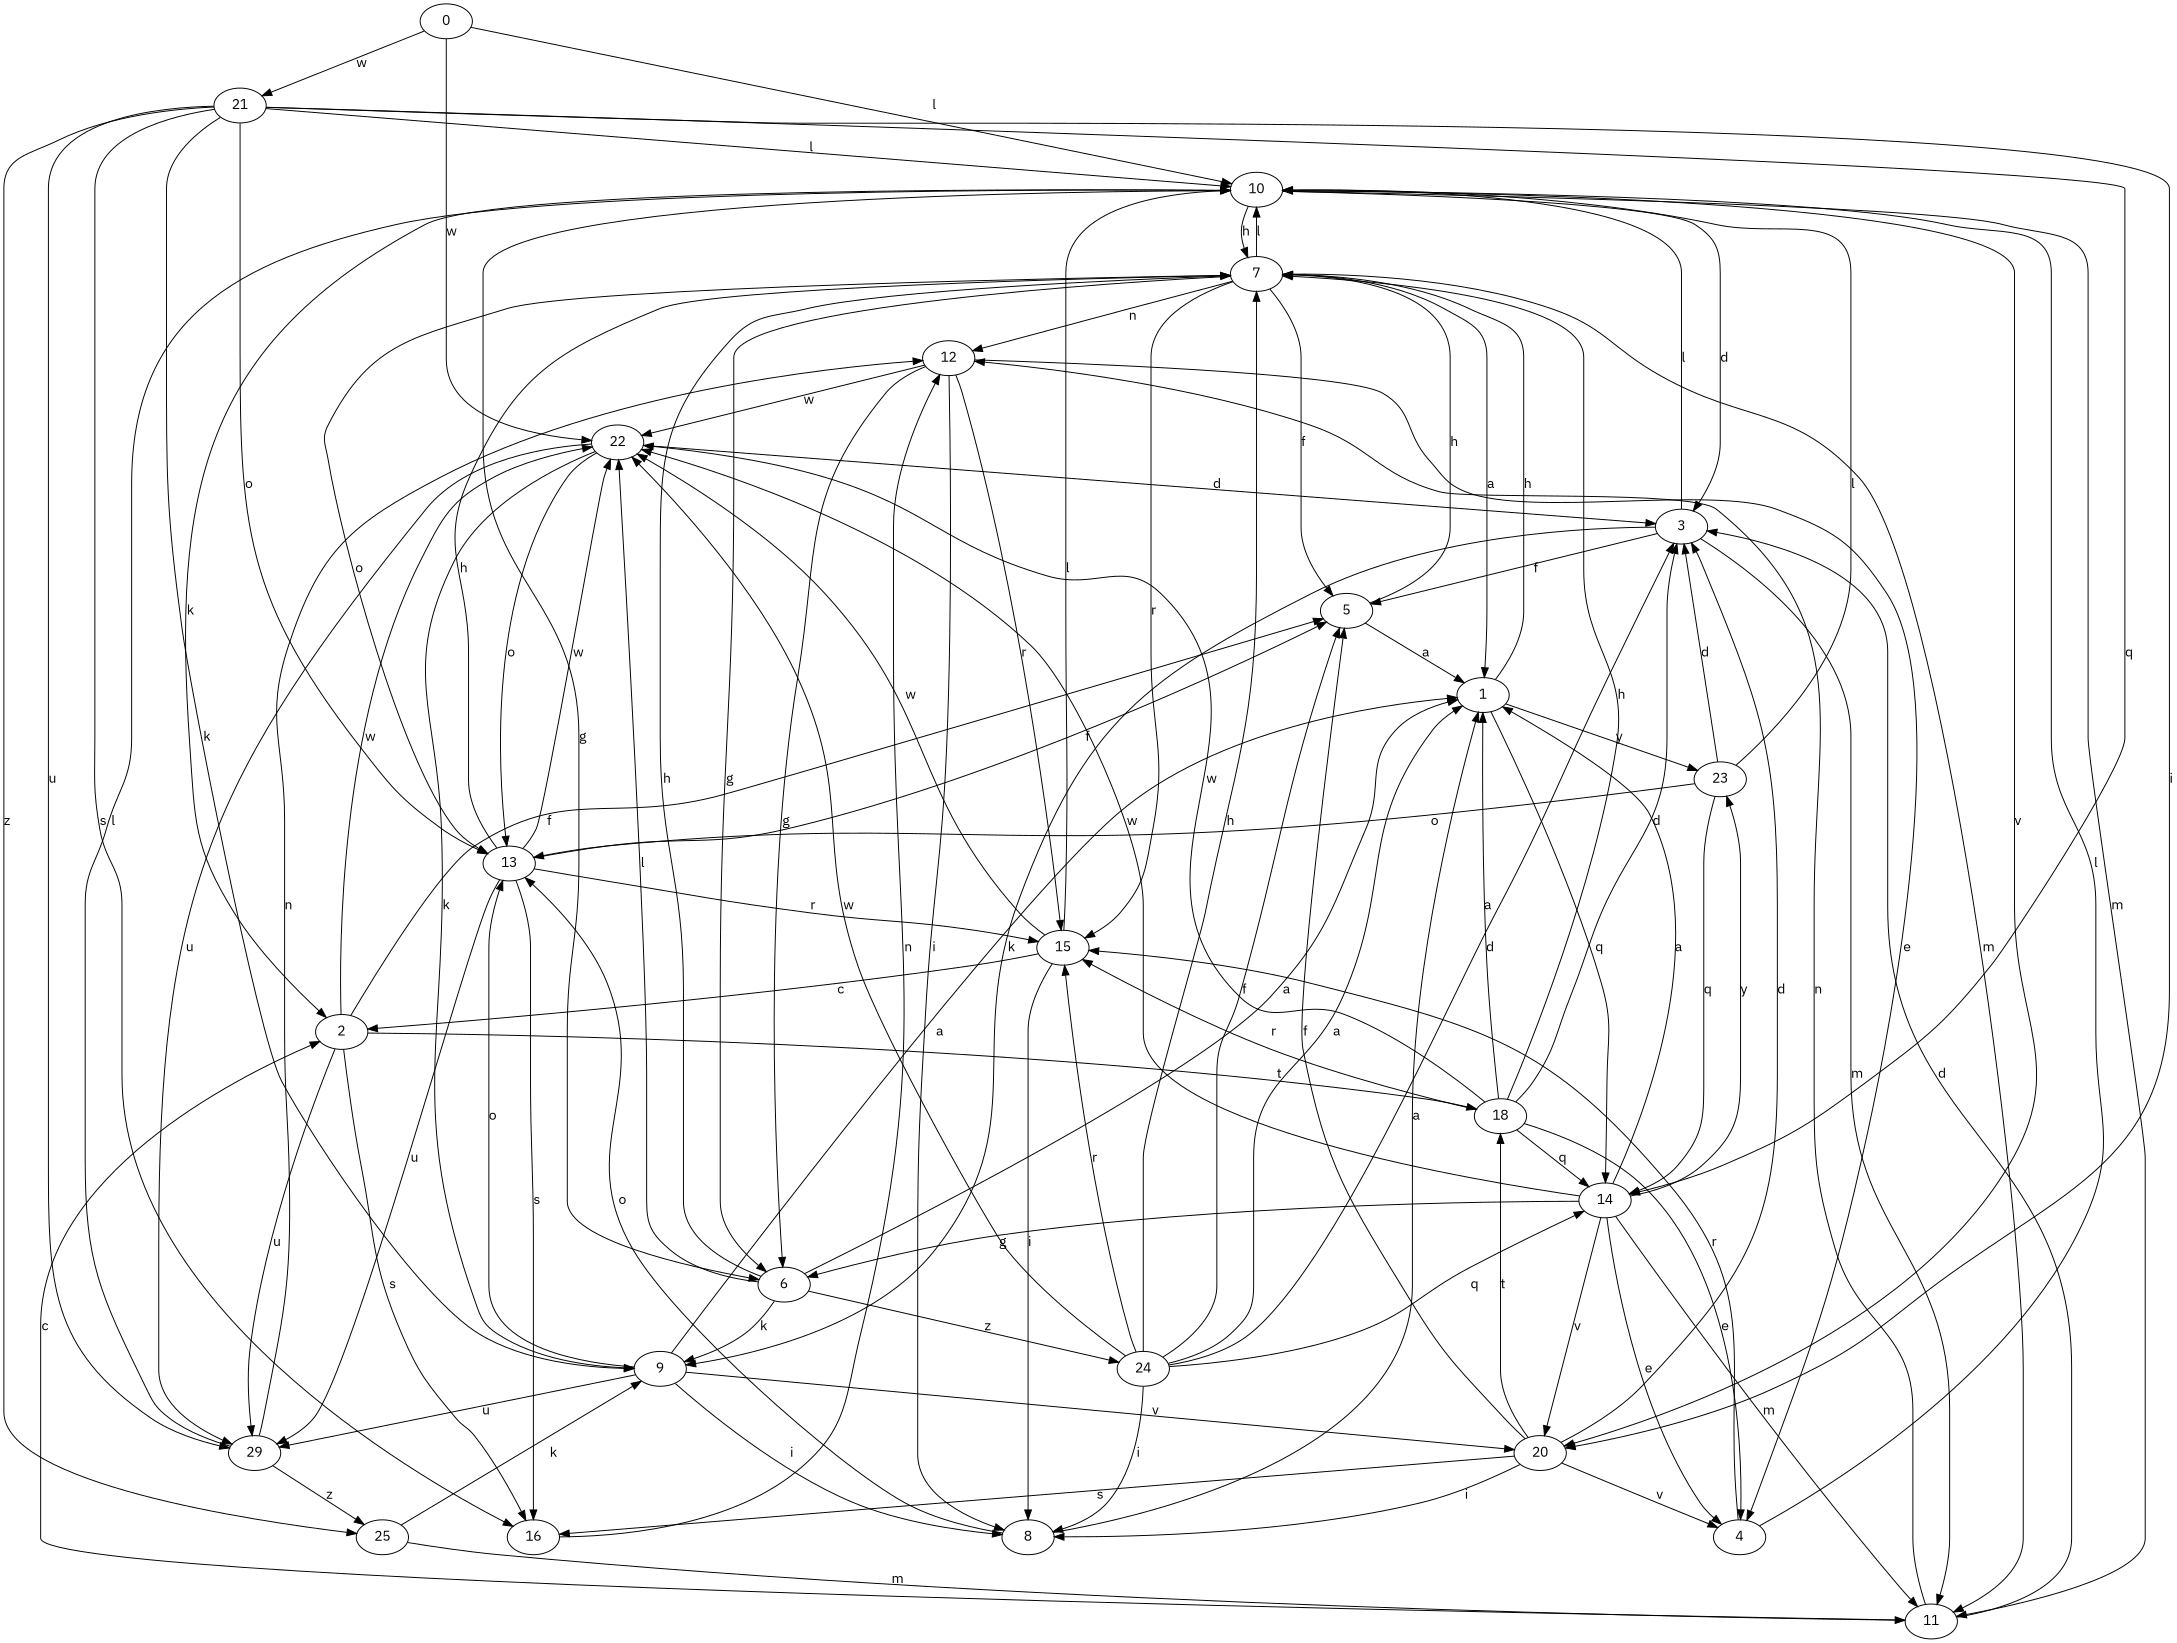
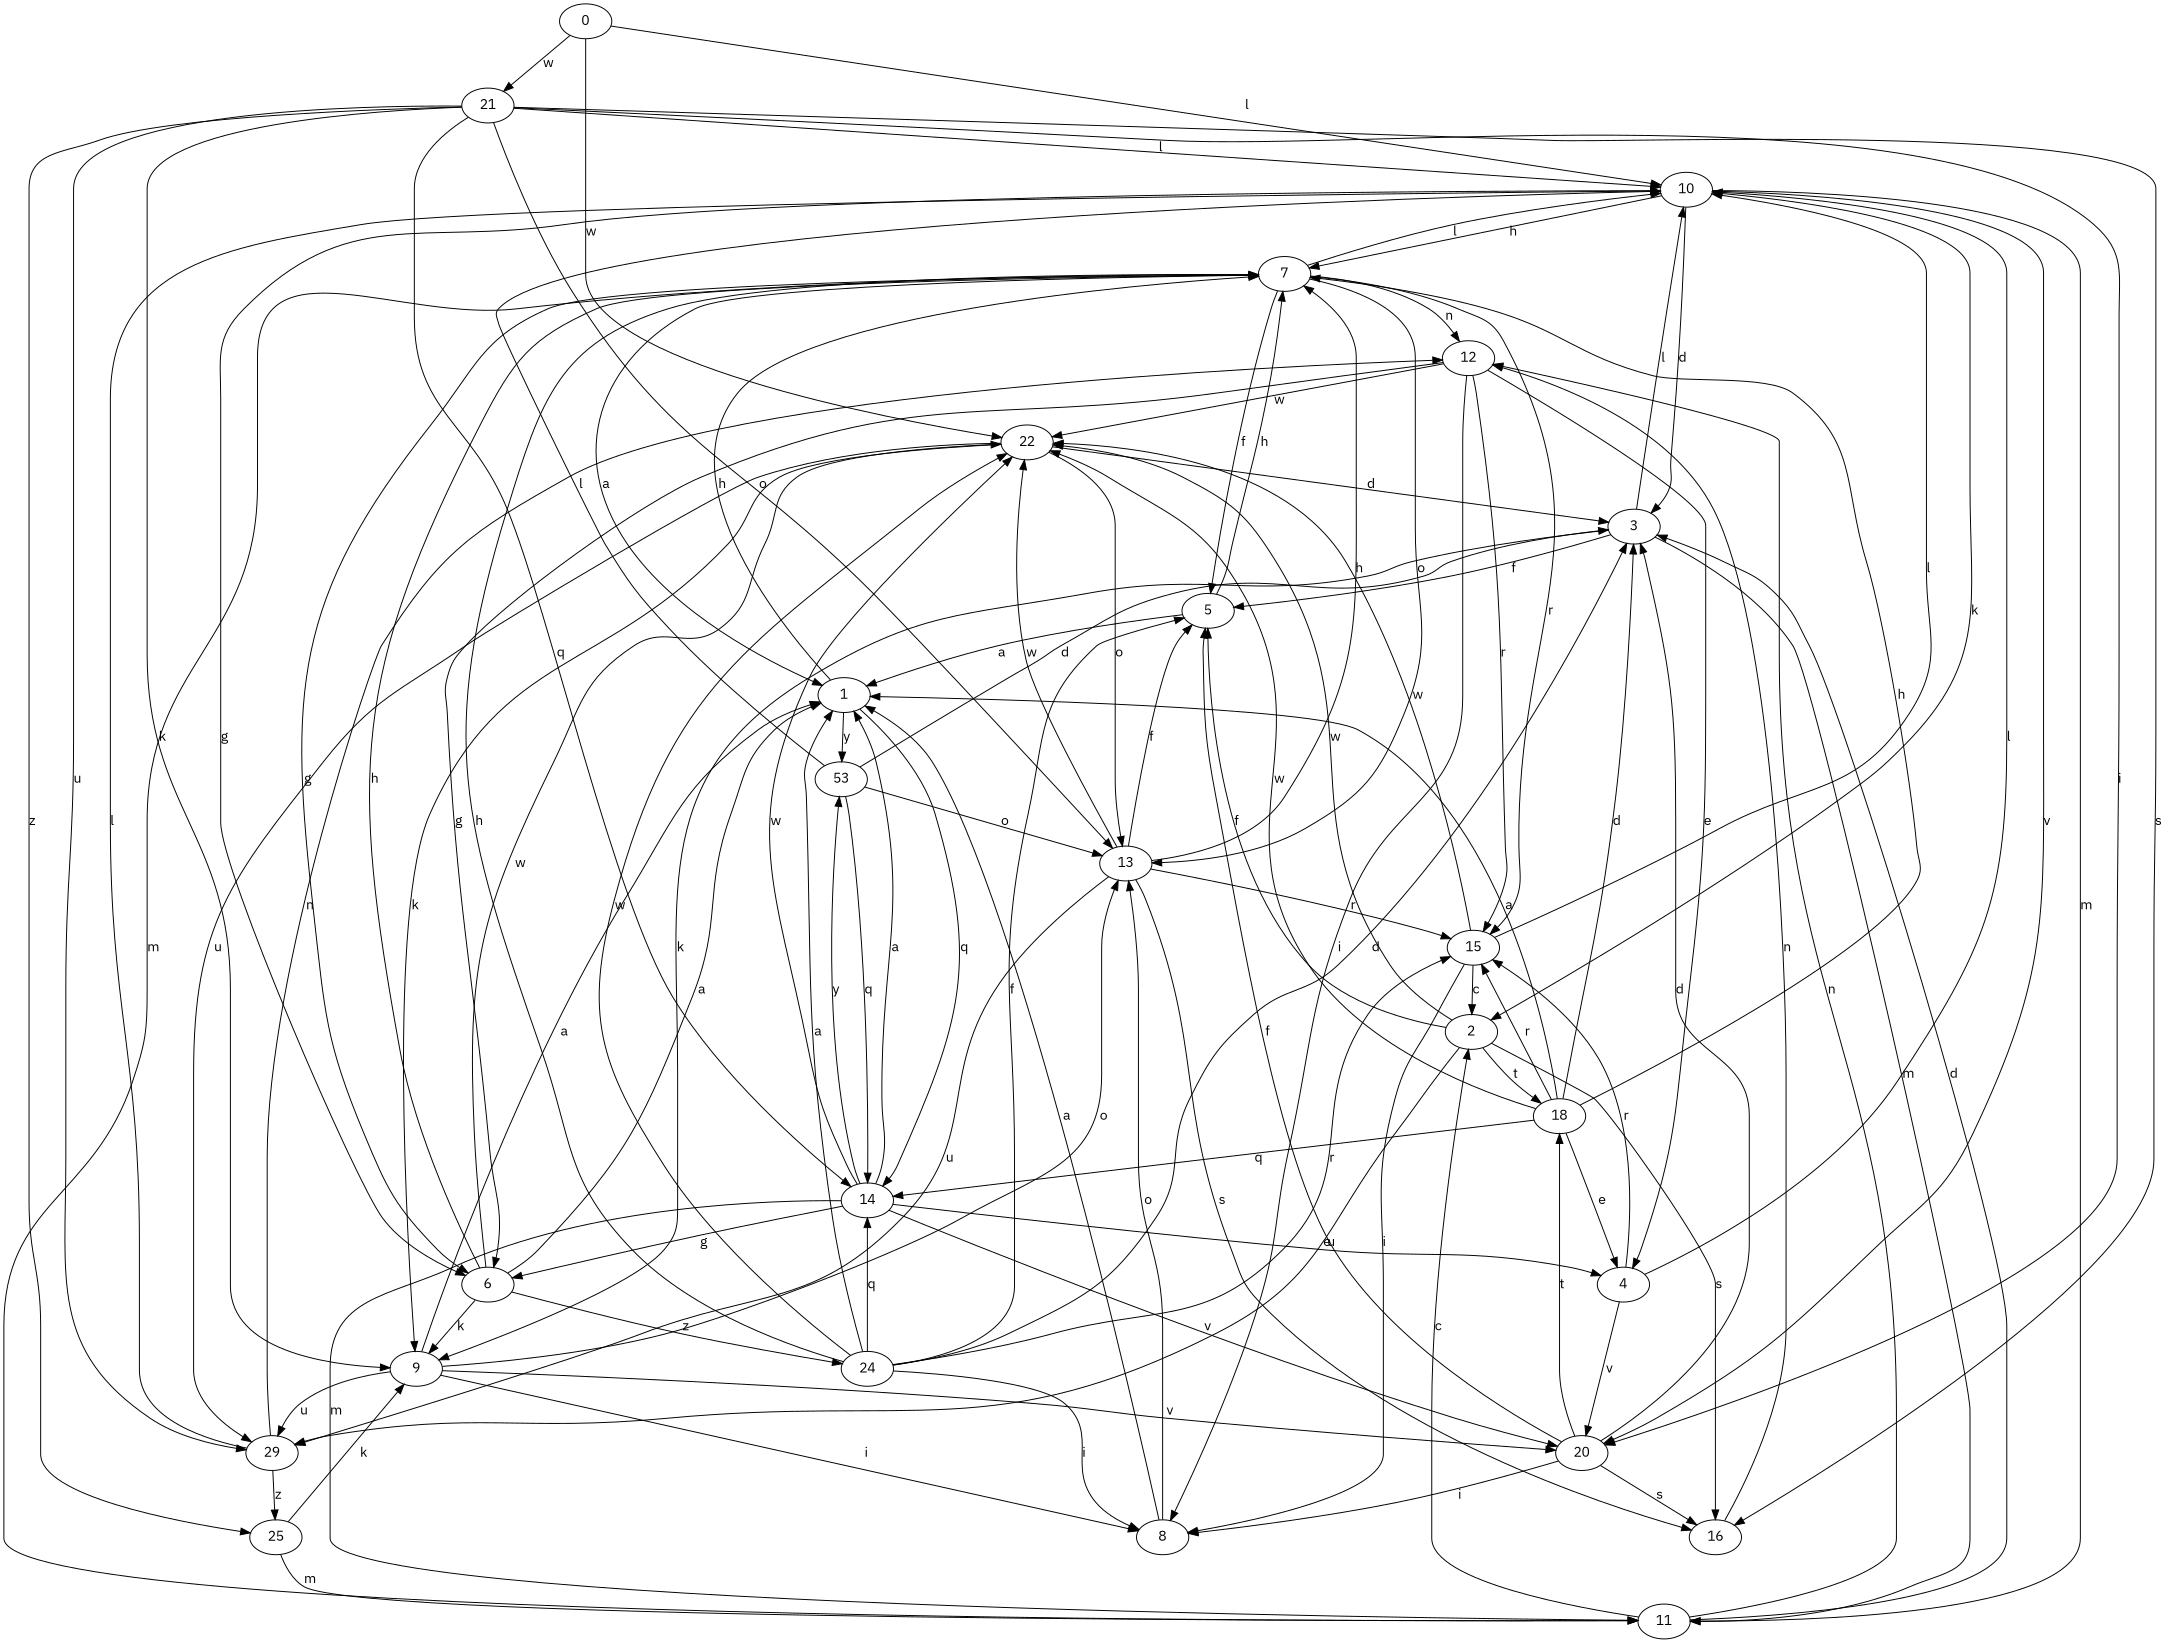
(1720, 779) -> (841, 779)
(643, 864) -> (520, 864)
(1635, 1494) -> (1604, 1364)
